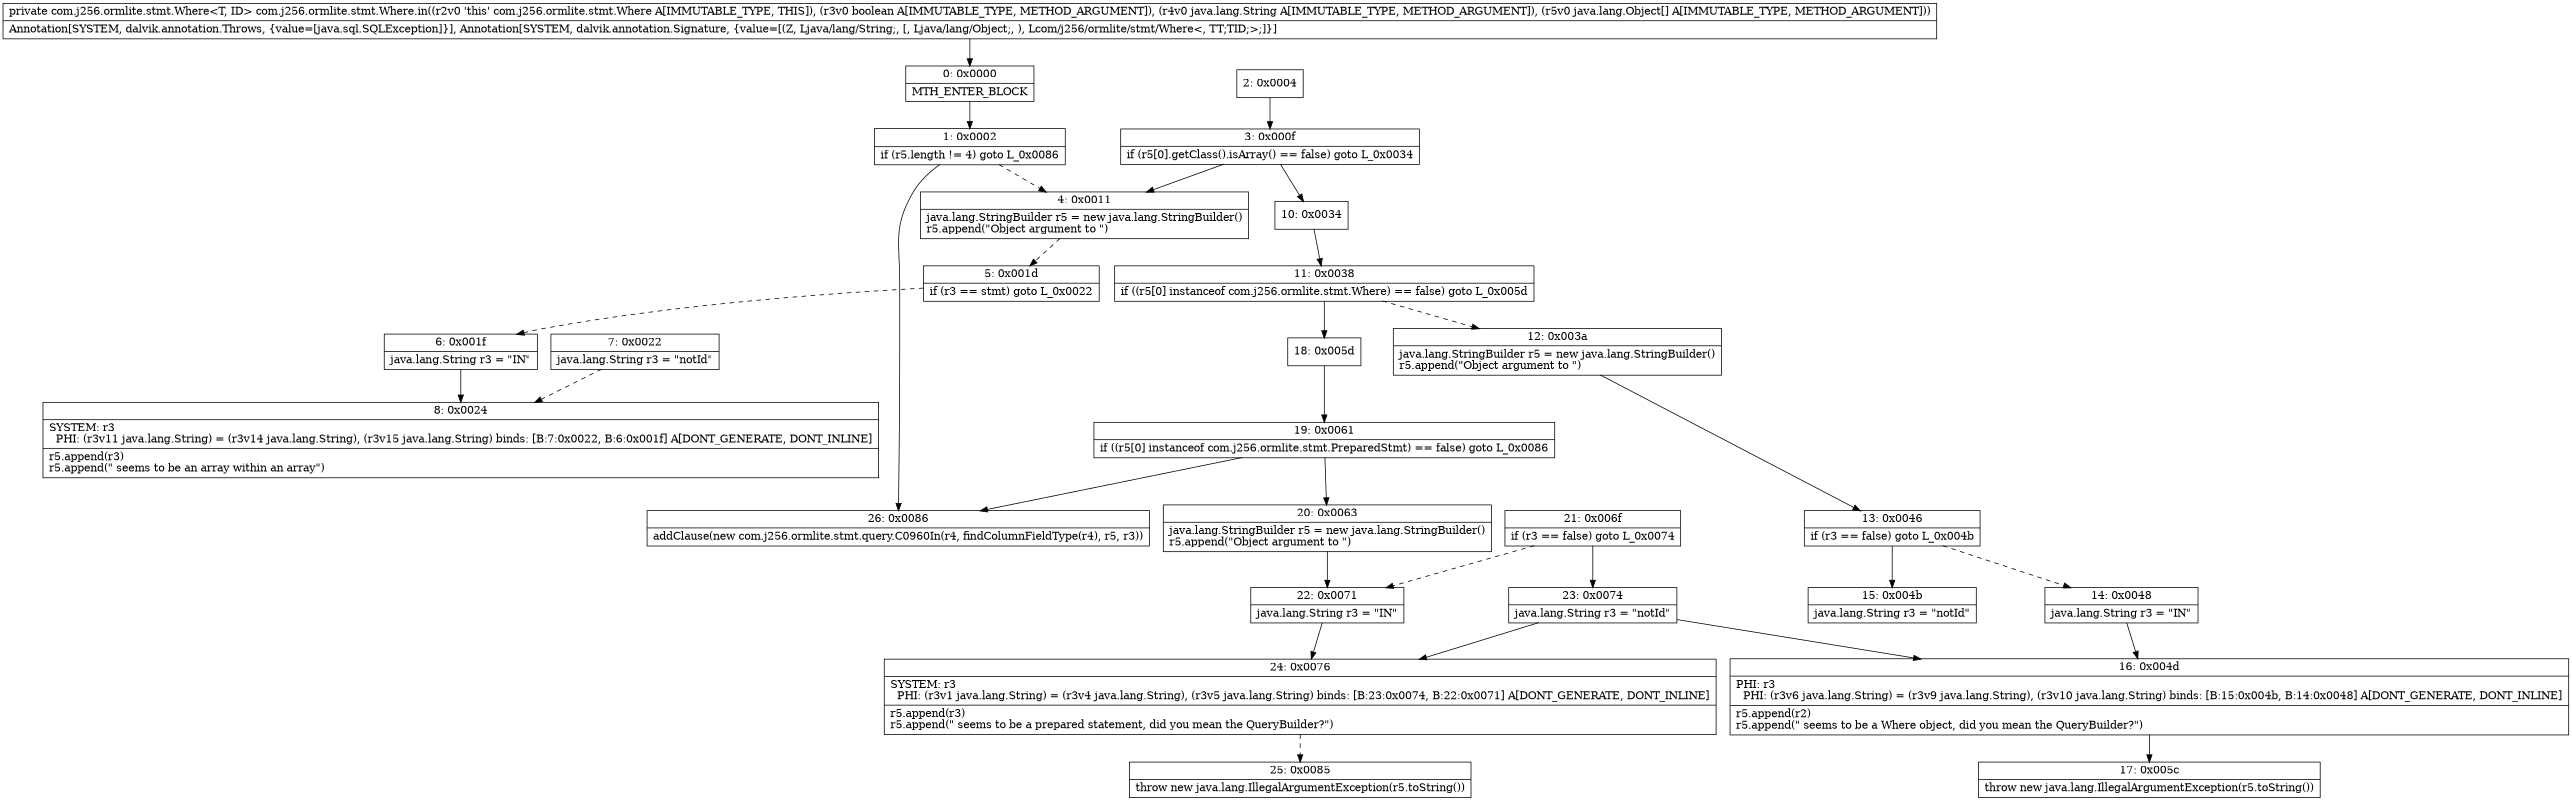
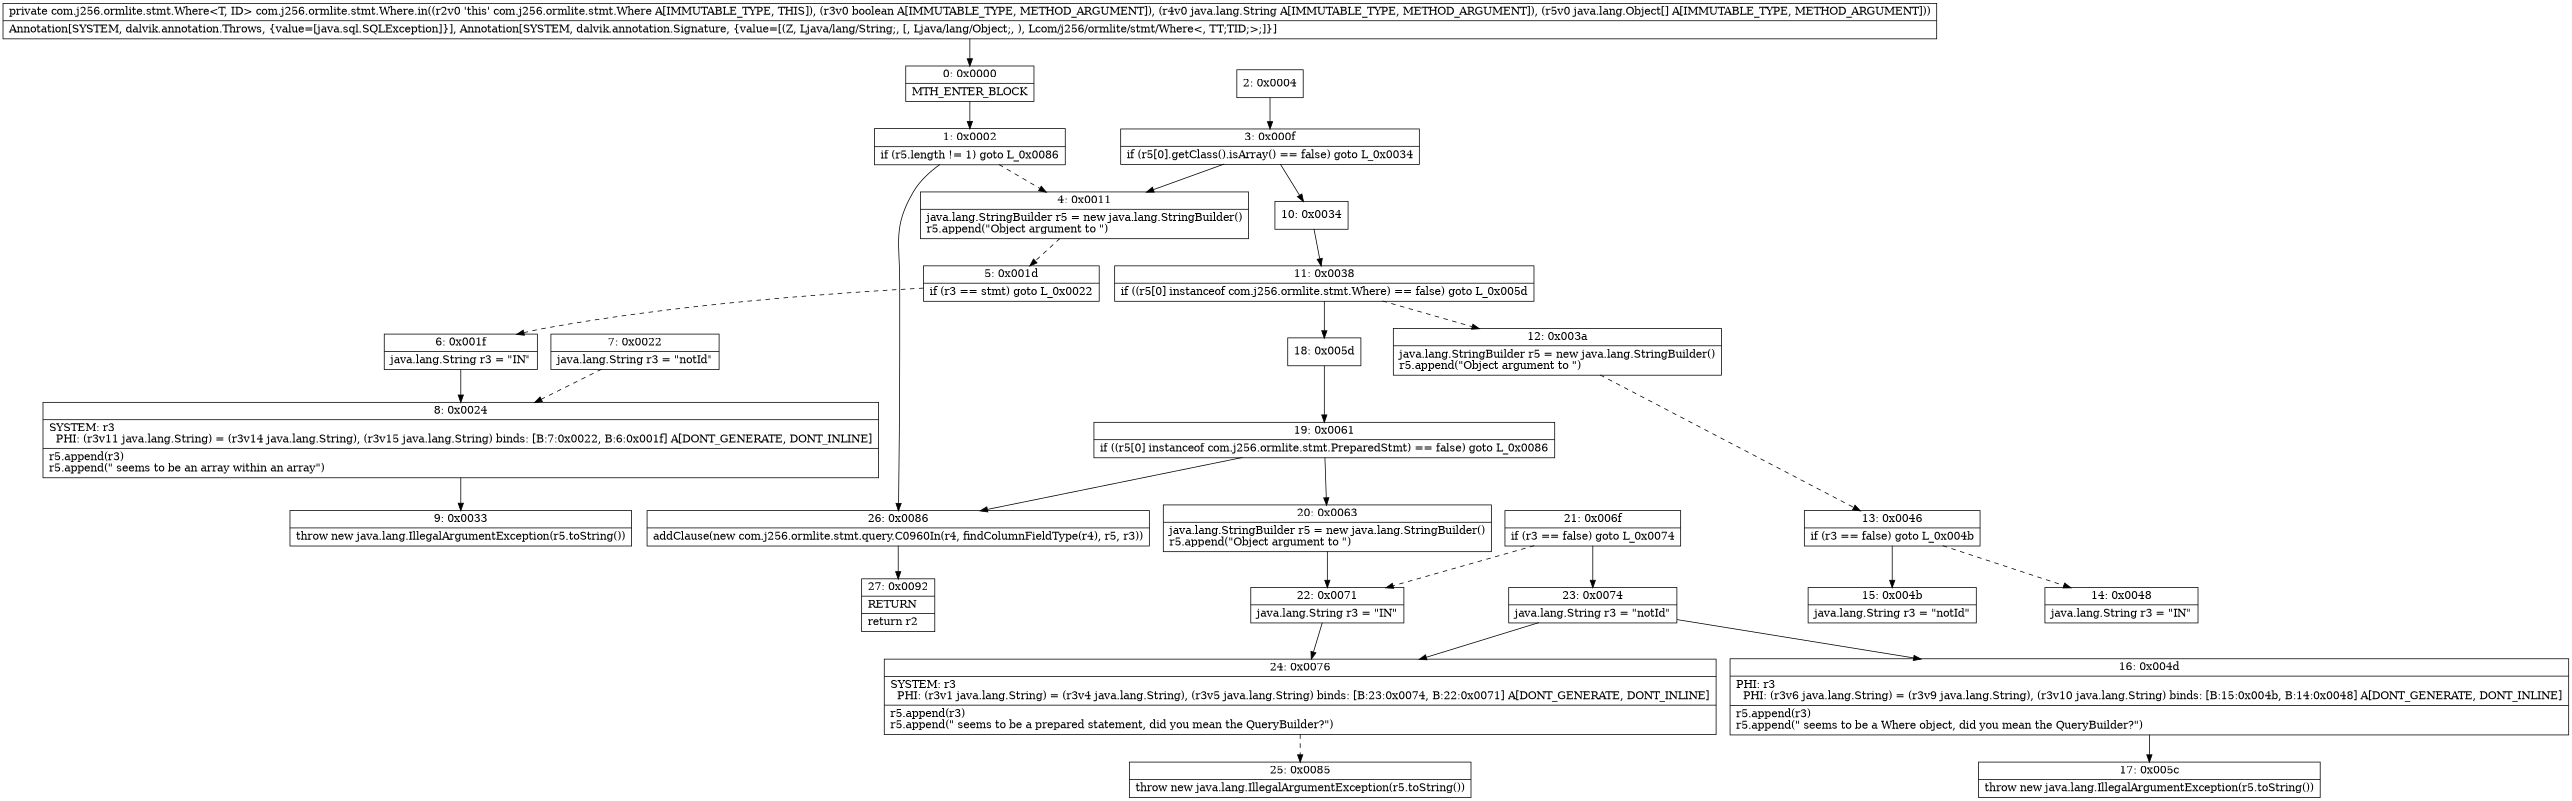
(970, 155) -> (970, 155)
(1727, 441) -> (1727, 441)
none -> (461, 528)
none -> (898, 605)
(2131, 637) -> none
(1774, 714) -> (1774, 714)
